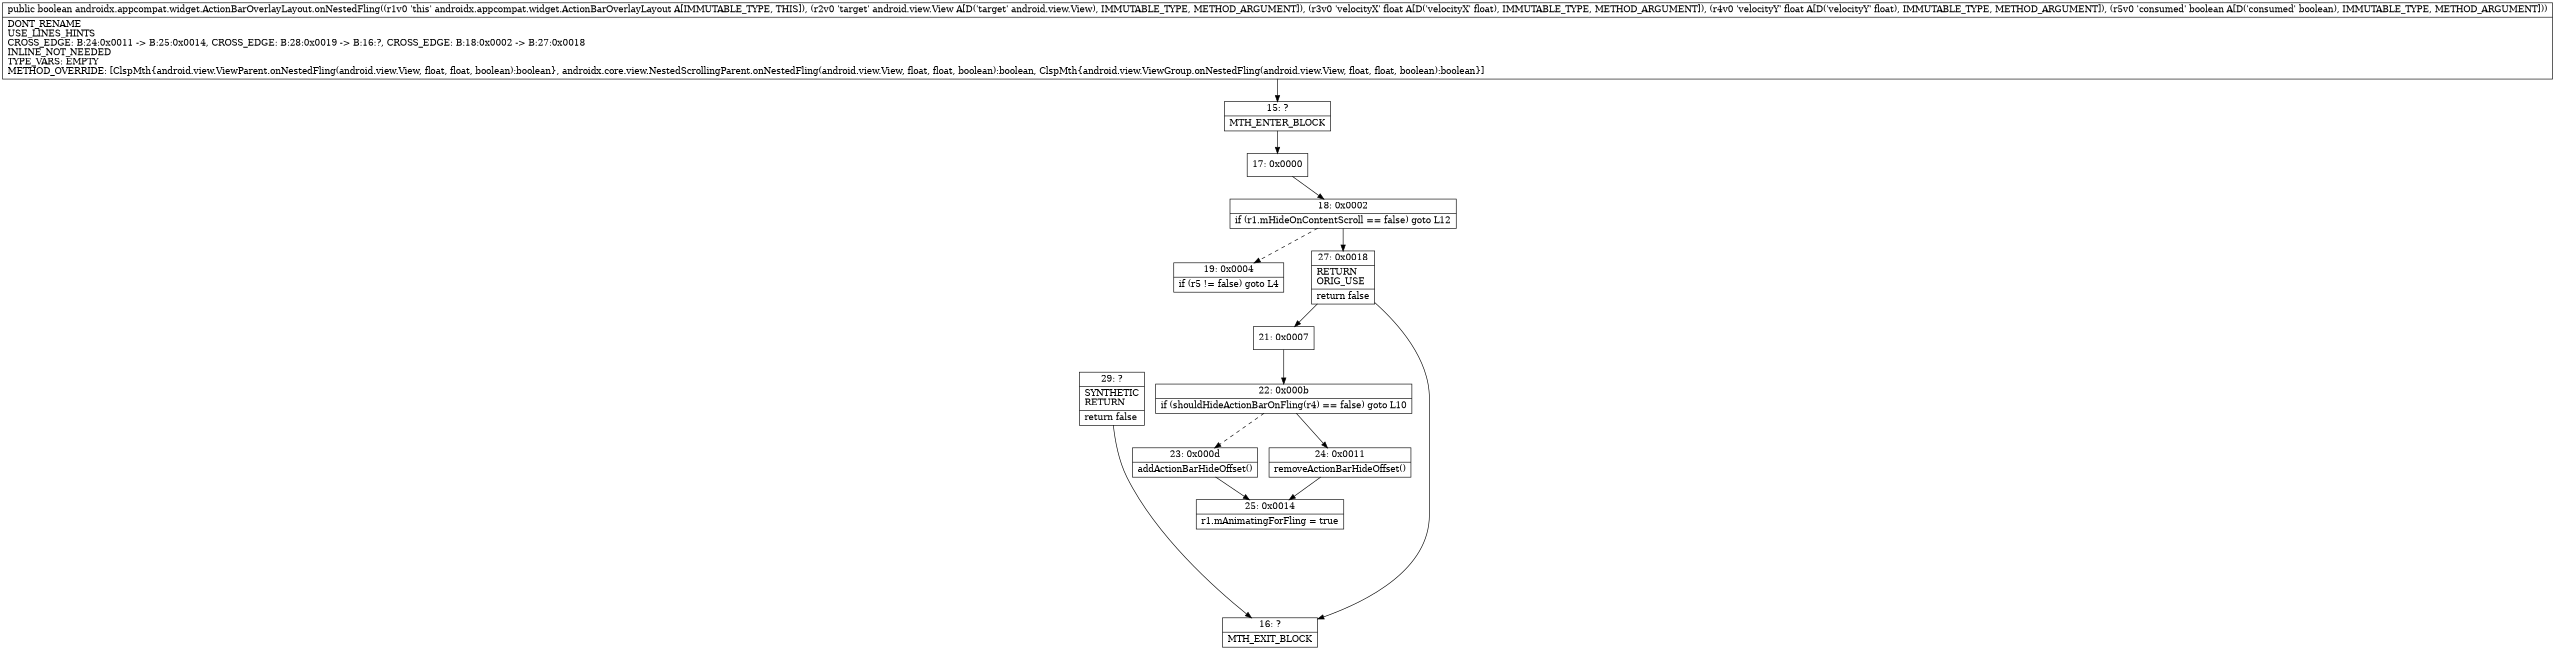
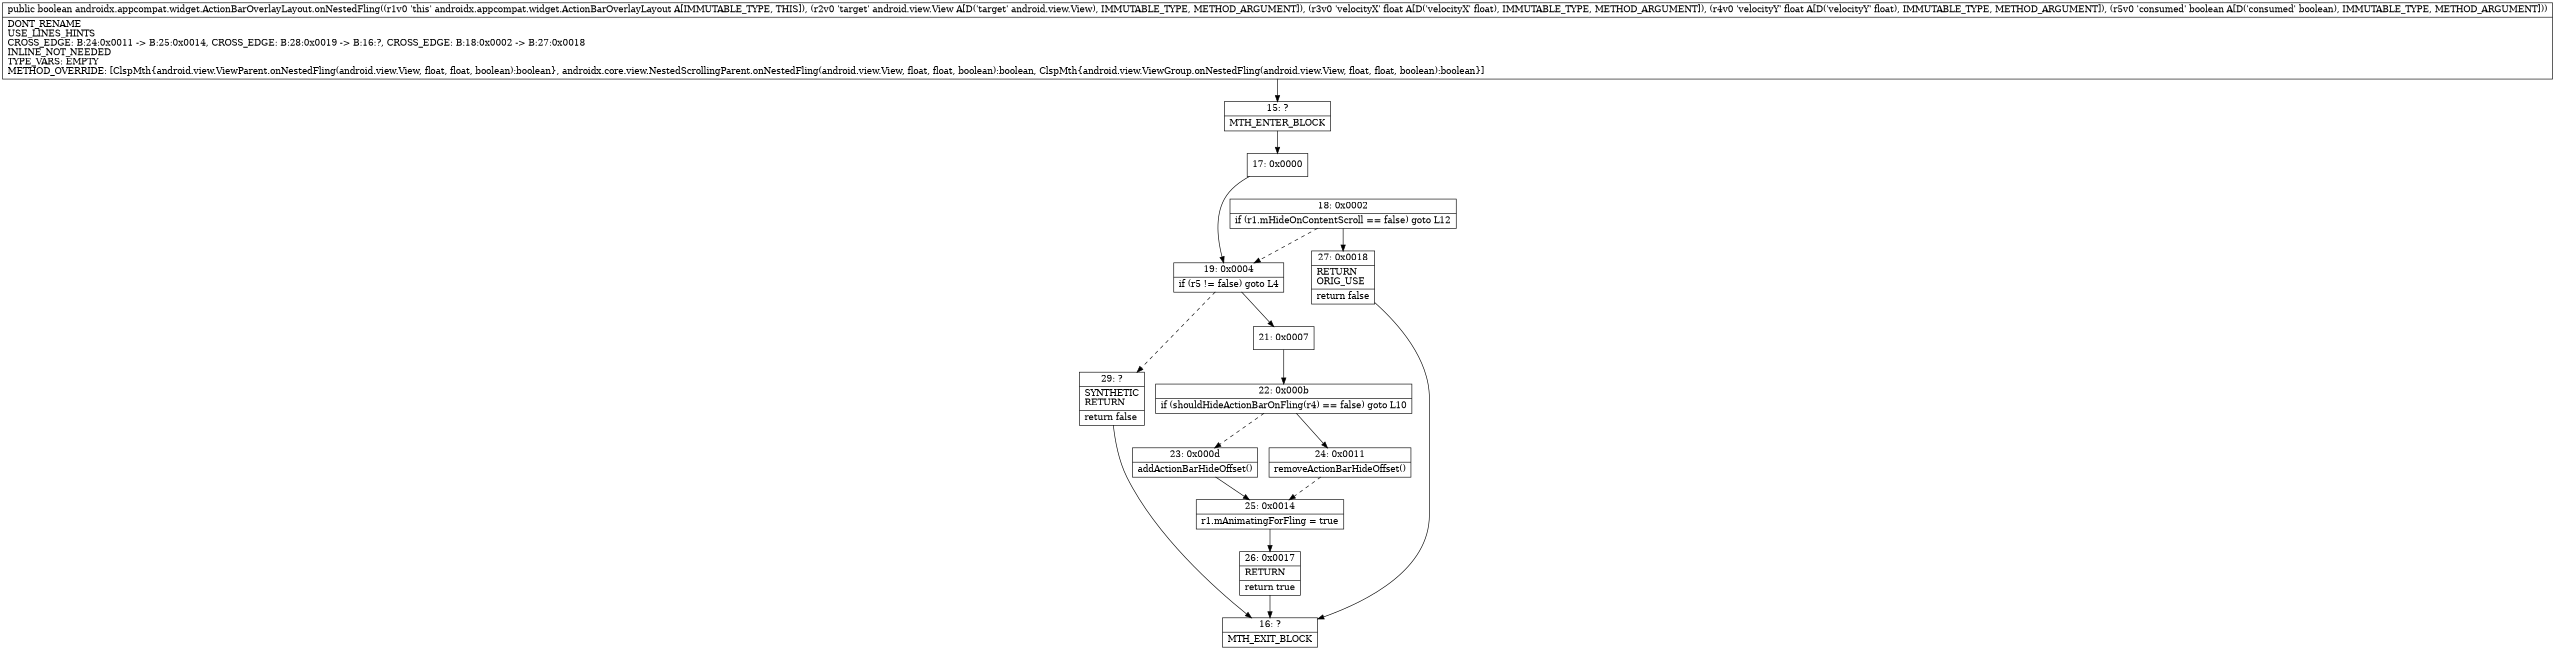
(1306, 186) -> (1220, 211)
(1308, 313) -> (1256, 307)
none -> (1178, 330)
(1308, 487) -> (1308, 487)
none -> (1270, 573)
